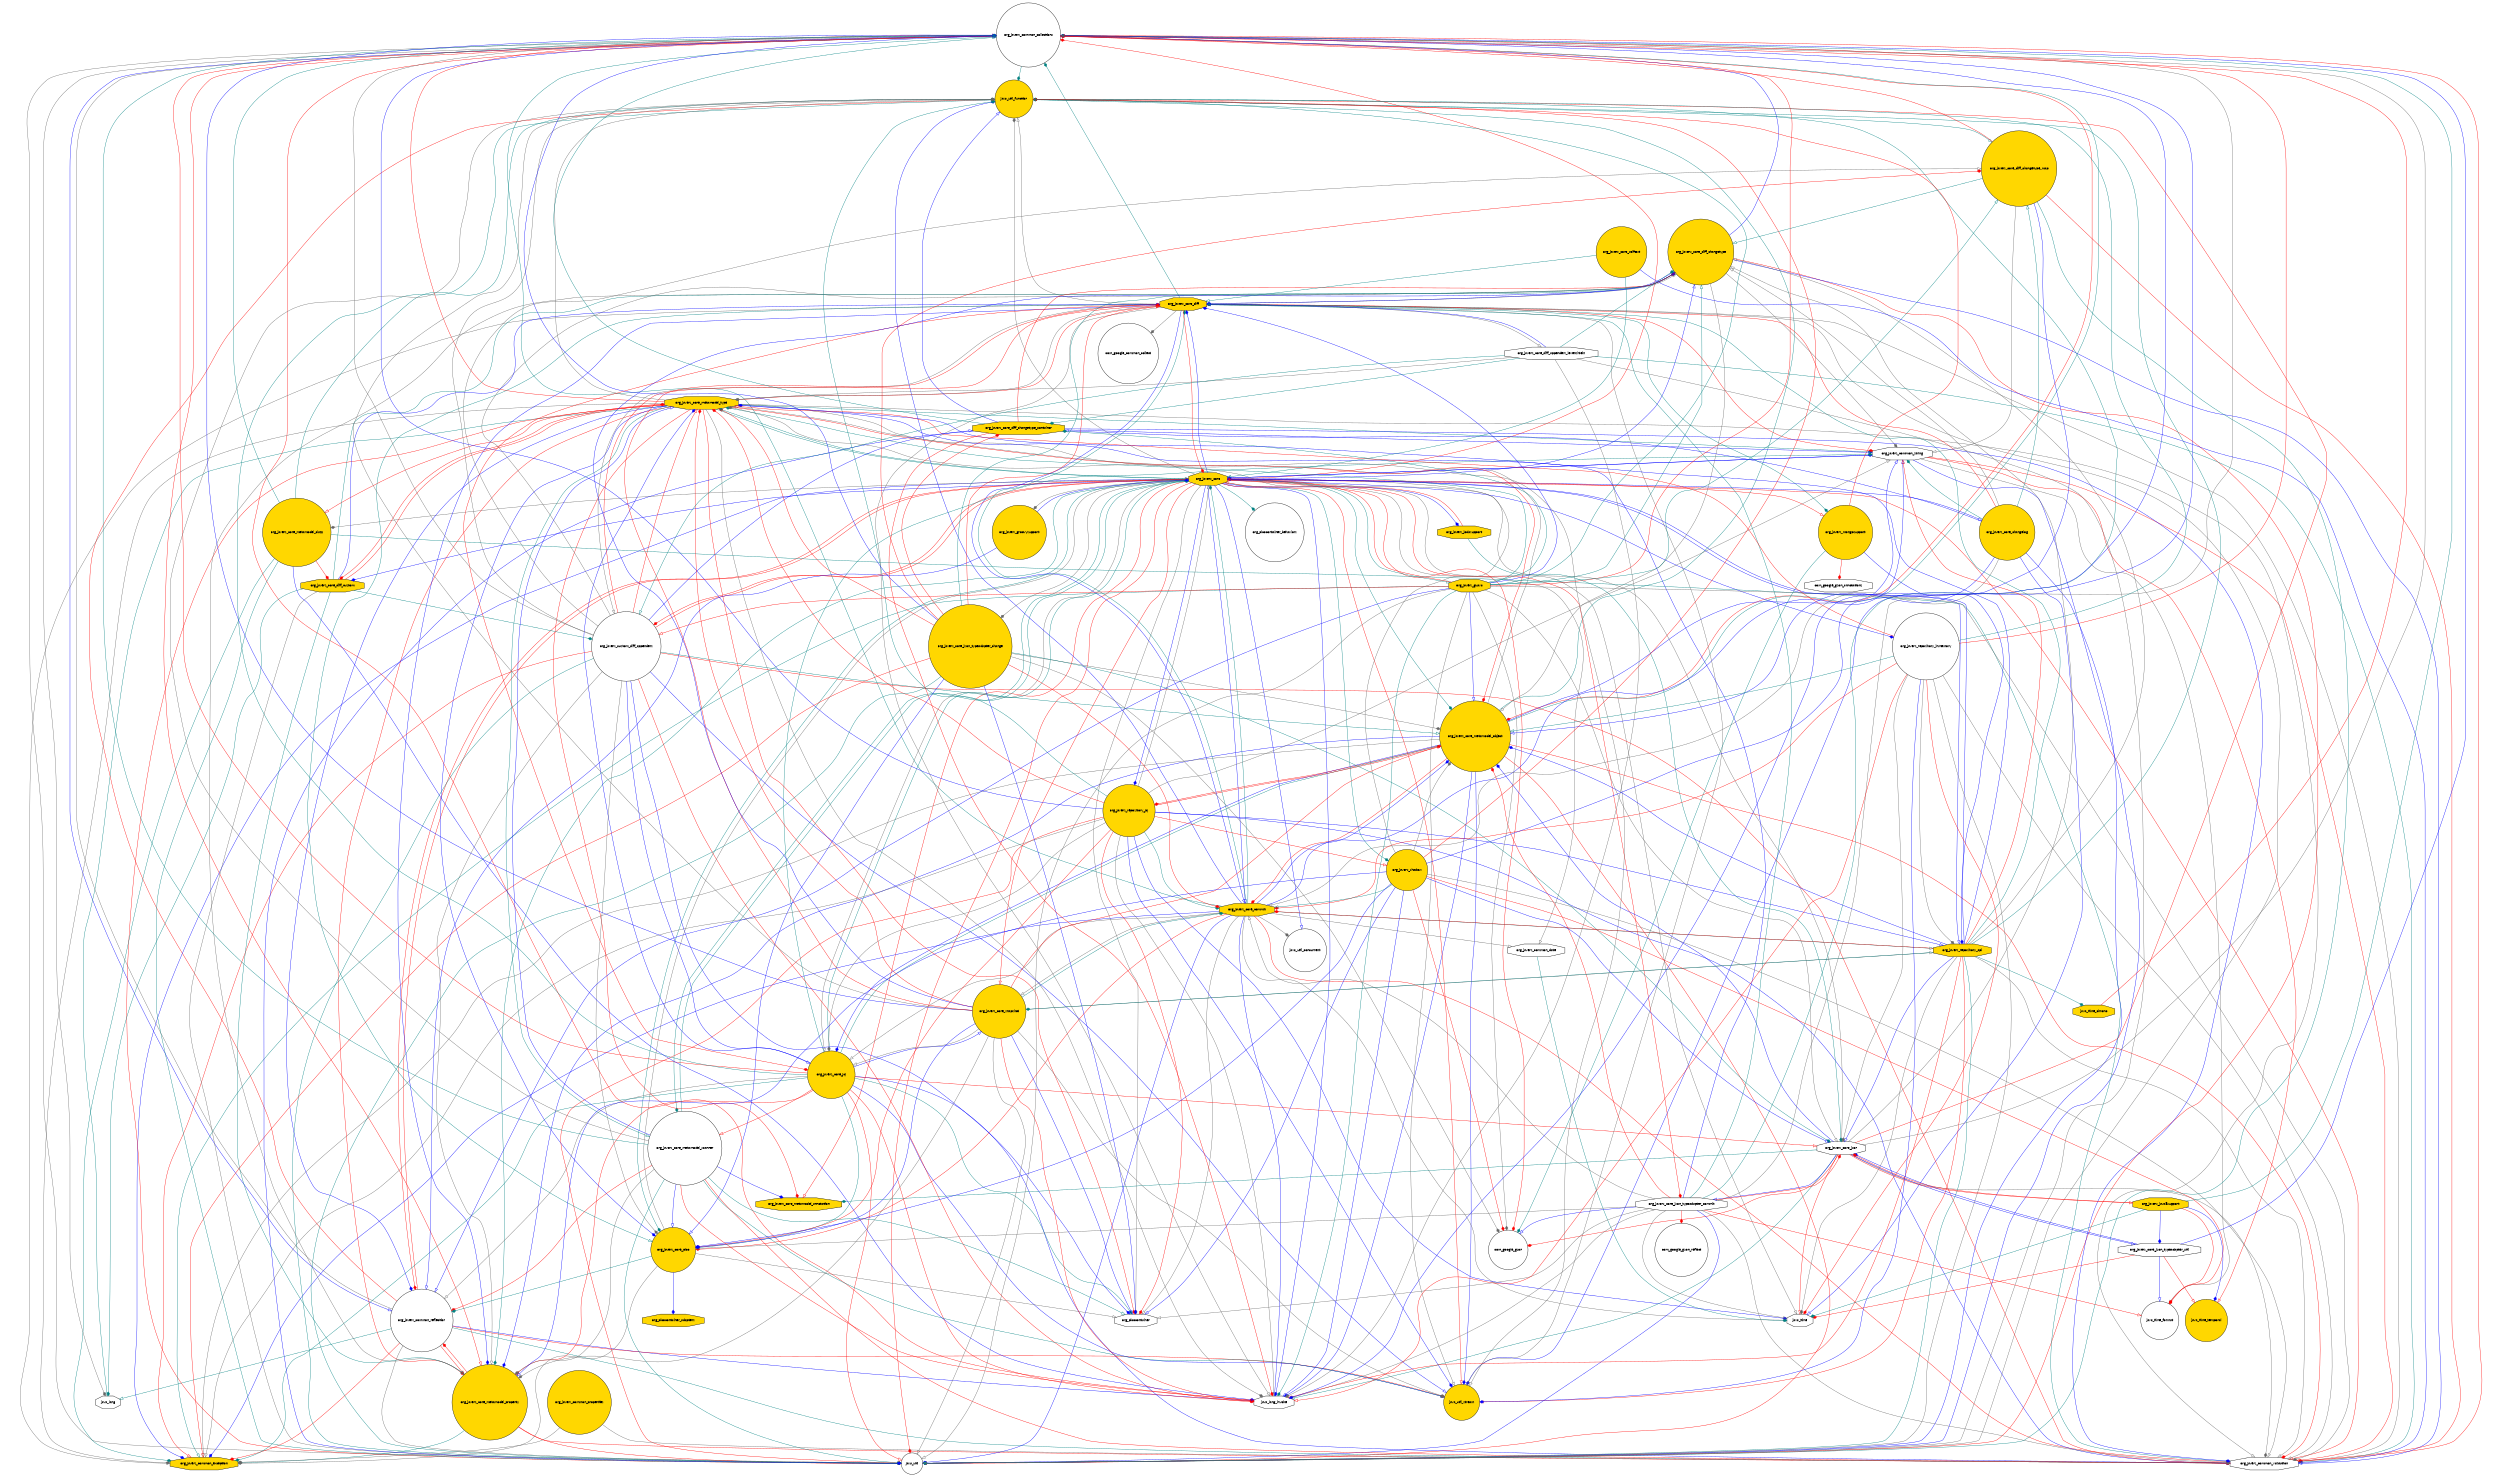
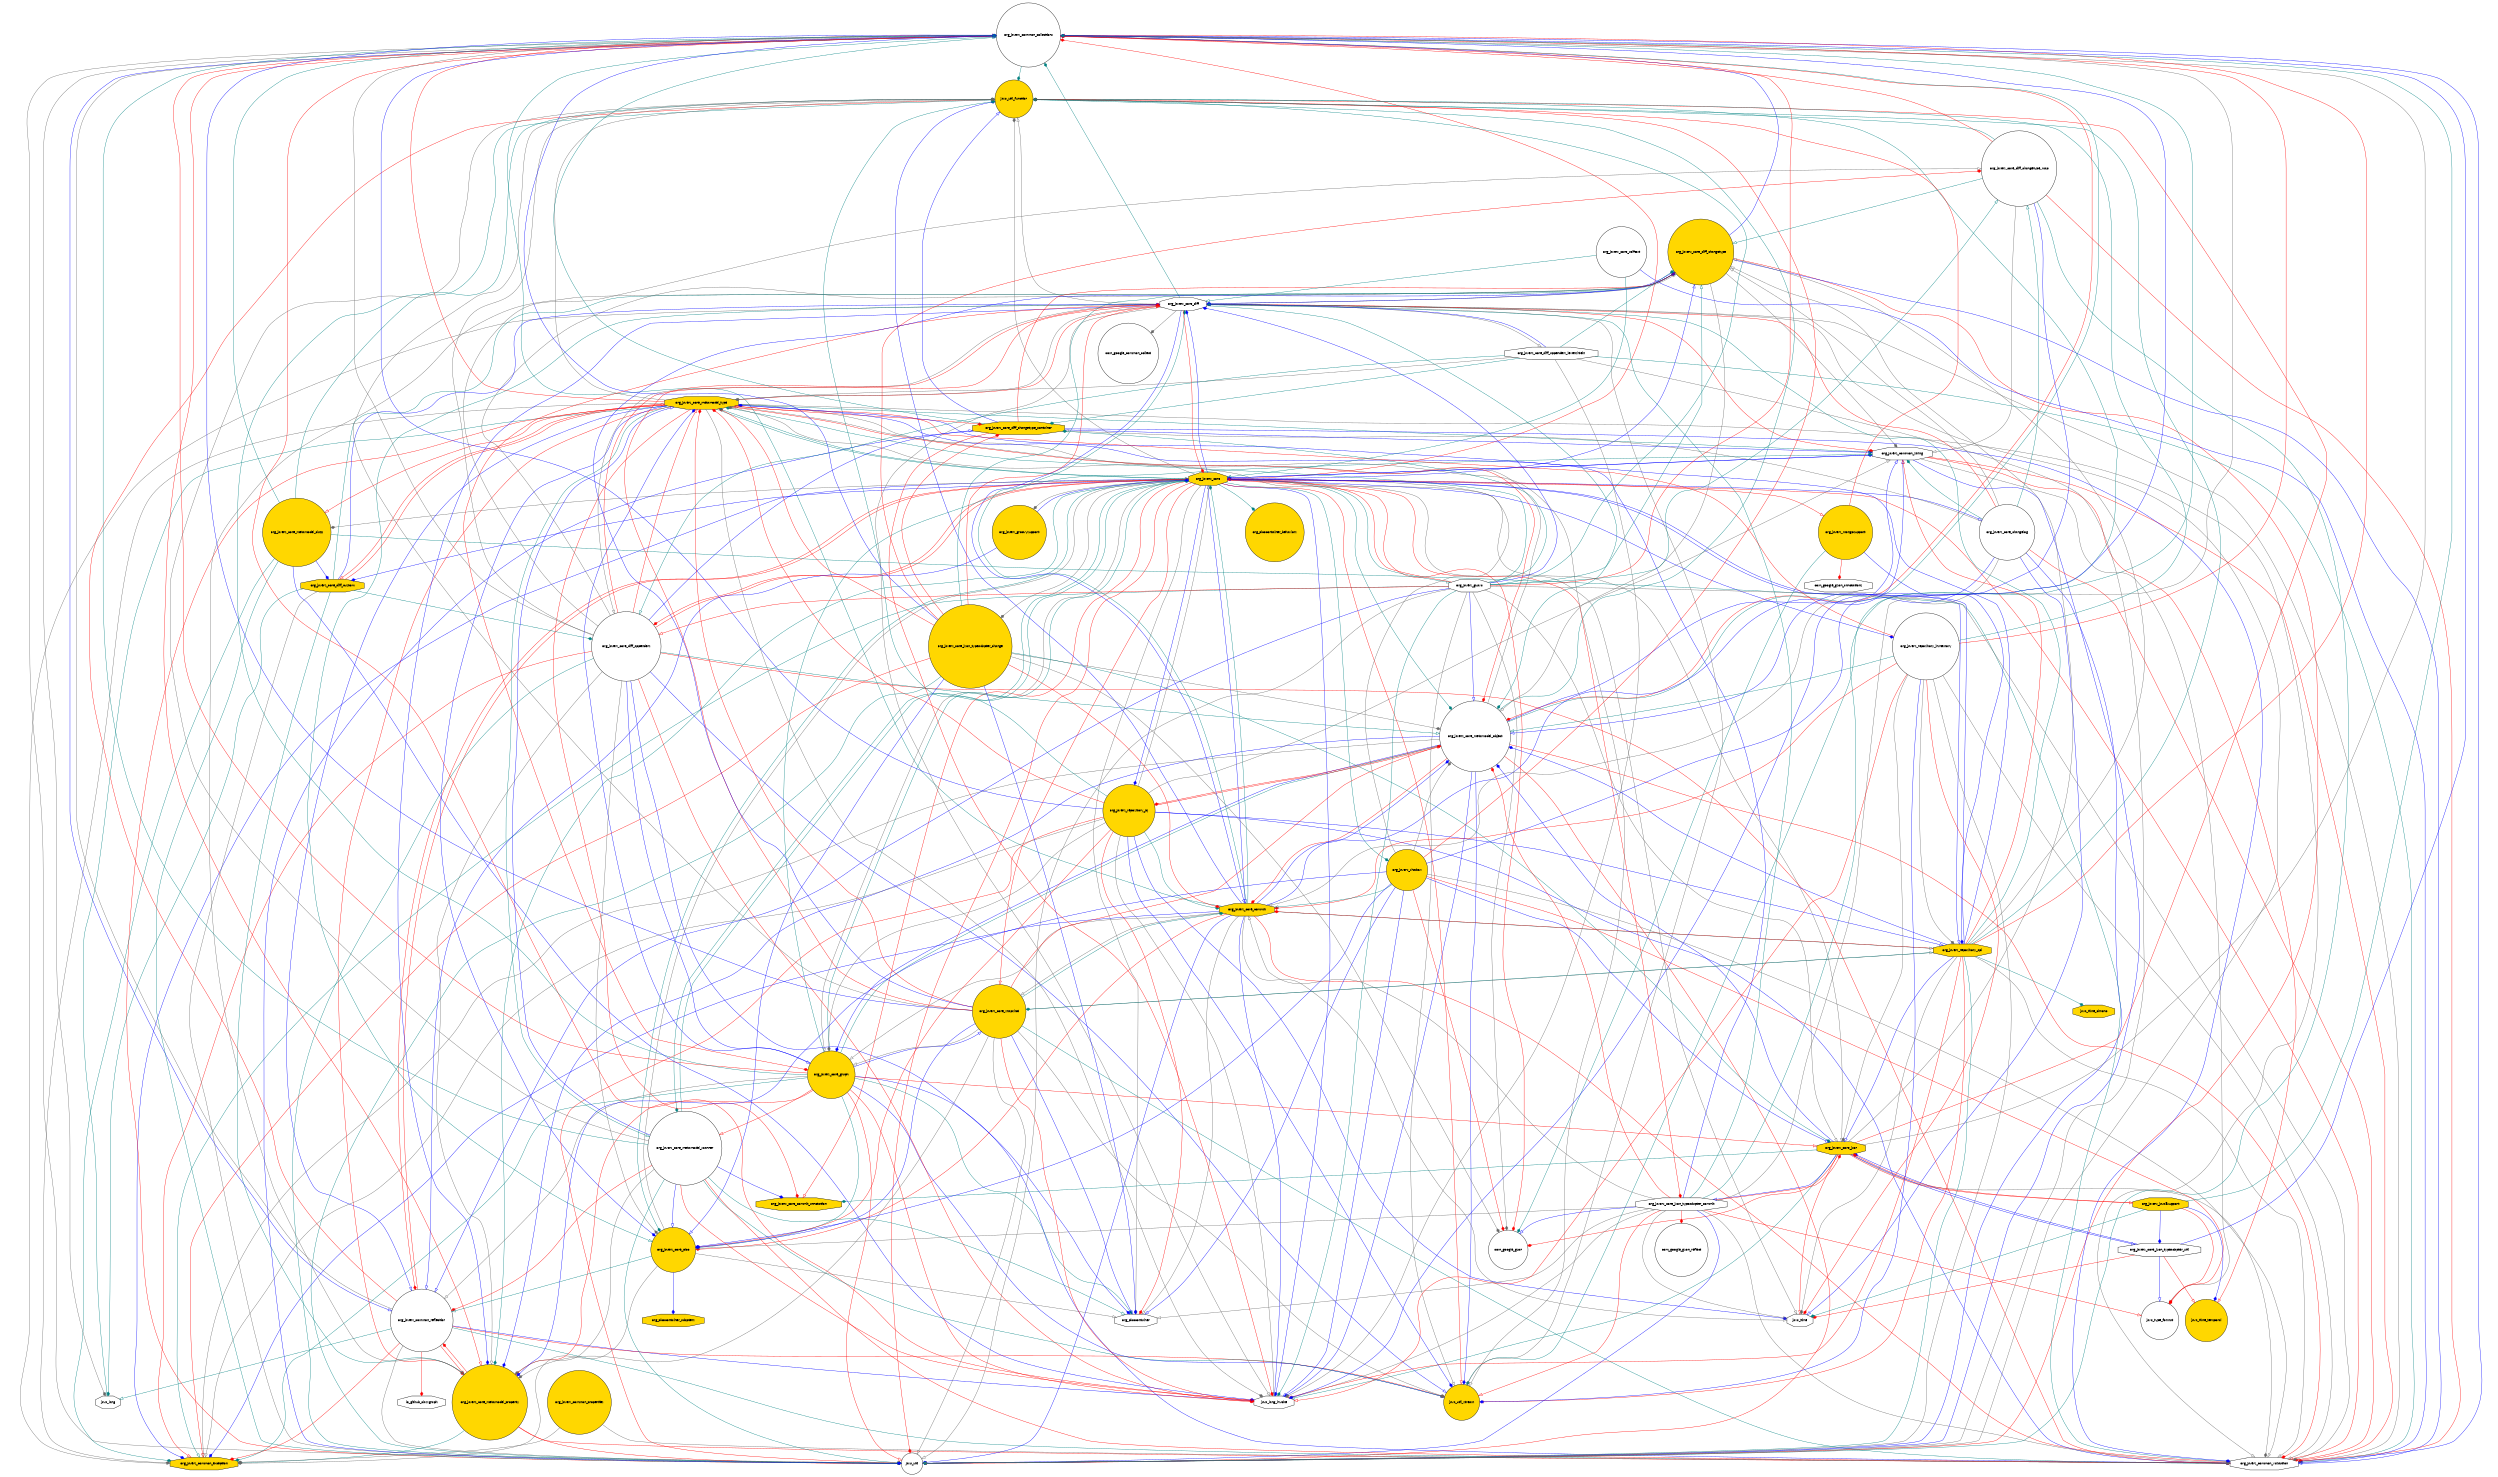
(2228, 70) -> (2211, 70)
(1513, 109) -> (1517, 109)
(2478, 143) -> (2478, 143)
(2019, 169) -> (2019, 169)
(1621, 252) -> (1621, 252)
(1183, 304) -> (1183, 304)
(1634, 322) -> (1521, 418)
(2192, 380) -> (2192, 380)
(1437, 437) -> (1437, 437)
(462, 457) -> (462, 457)
(462, 459) -> (462, 459)
(1275, 532) -> (1275, 532)
(1464, 532) -> none
(2007, 532) -> (2007, 532)
(321, 568) -> (321, 568)
(1469, 586) -> (1469, 586)
(626, 646) -> (626, 646)
(1475, 736) -> (1475, 736)
(321, 785) -> (321, 785)
(1269, 841) -> none
(858, 873) -> (856, 415)
(1305, 950) -> none
(1536, 950) -> none
none -> (2307, 990)
(844, 1011) -> (844, 1011)
(831, 1075) -> (831, 1075)
(1841, 1148) -> (1841, 1148)
(799, 1204) -> (799, 1204)
(554, 1283) -> (554, 1283)
(2160, 1320) -> (2160, 1320)
none -> (1609, 1335)
none -> (1591, 1351)
none -> (422, 1402)
